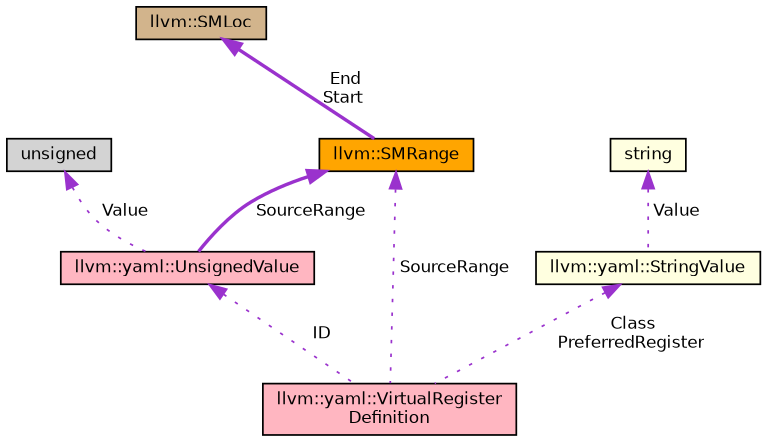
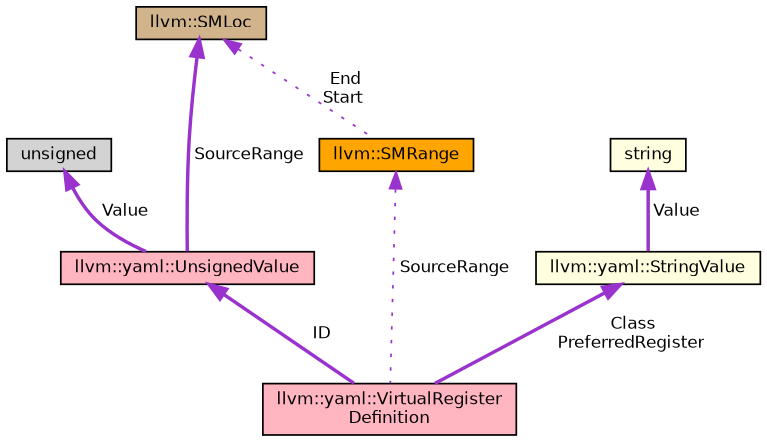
(306, 94) -> (306, 94)
(247, 205) -> (188, 154)
(648, 220) -> (648, 220)
(103, 226) -> (103, 226)
(520, 338) -> (520, 338)
(289, 339) -> (289, 339)
